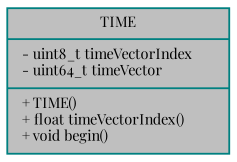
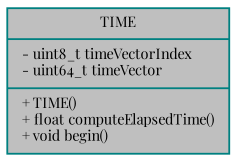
(104, 120) -> (118, 120)
